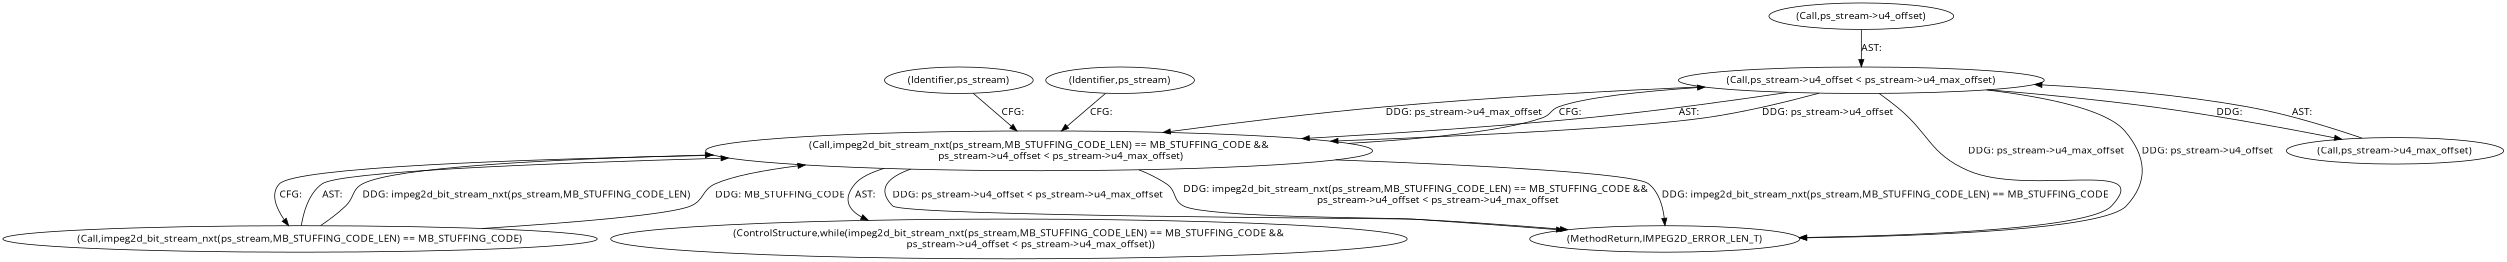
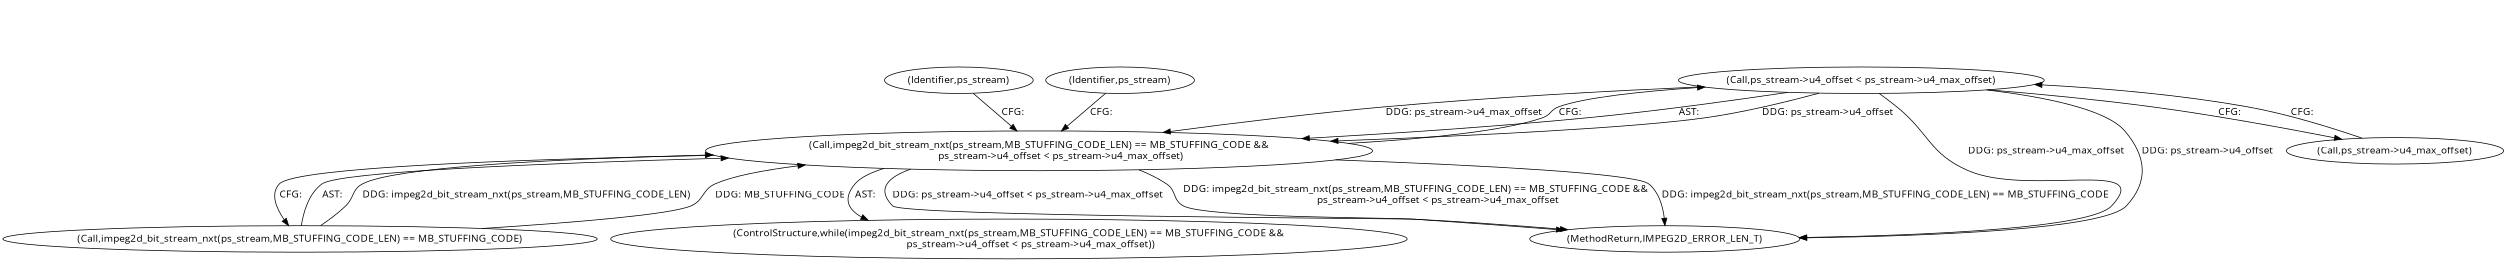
(1861, 16) -> none
(2231, 112) -> (2231, 112)
(2304, 112) -> (2304, 112)
